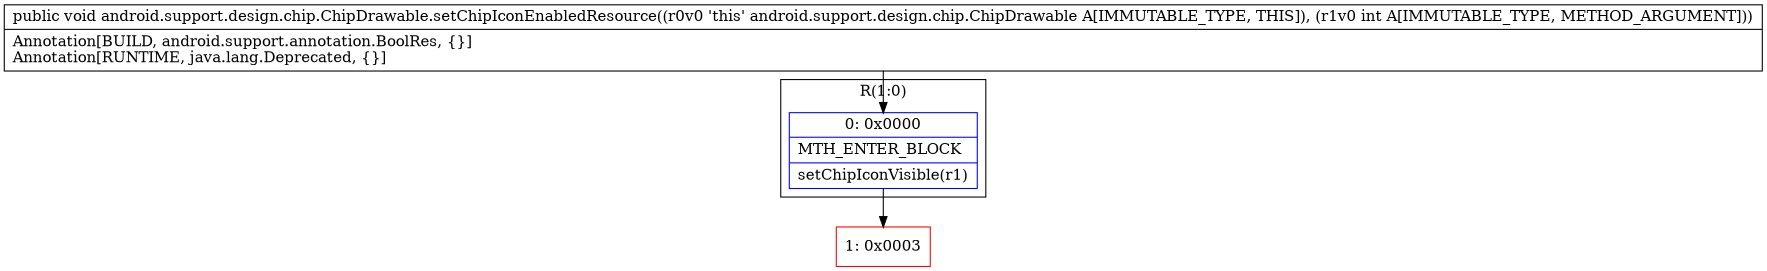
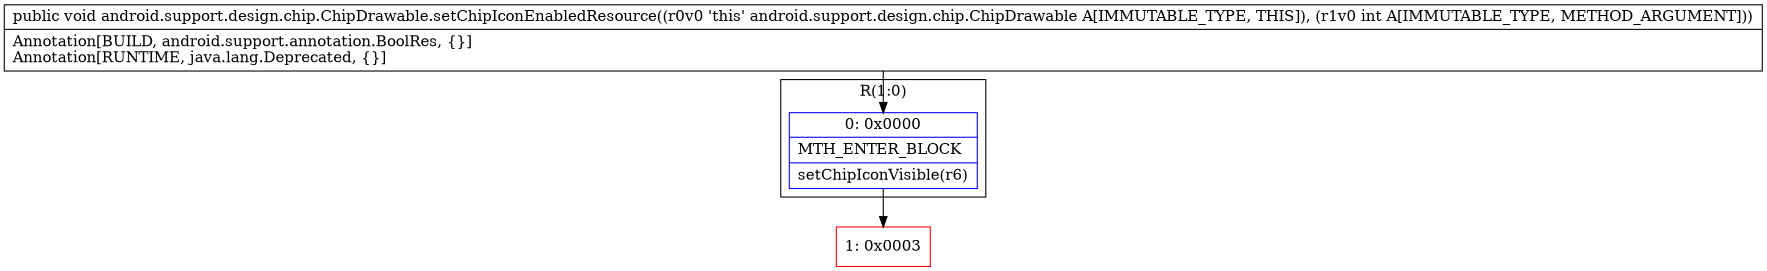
(883, 175) -> (883, 175)
